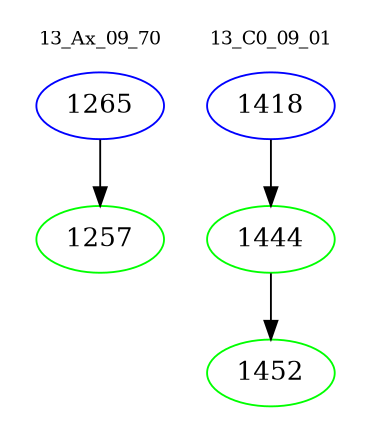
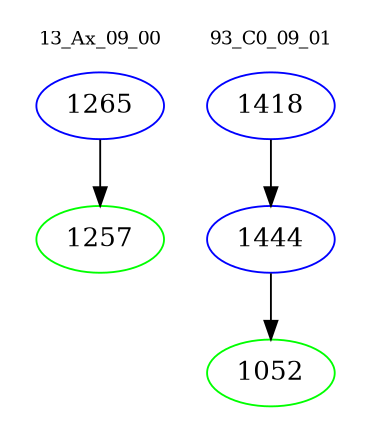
(100, 40) -> (100, 40)
(271, 40) -> (271, 40)
(271, 239) -> (271, 239)
(271, 373) -> (271, 373)
